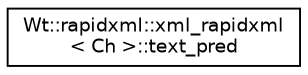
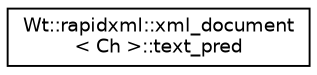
(154, 37) -> (159, 37)
